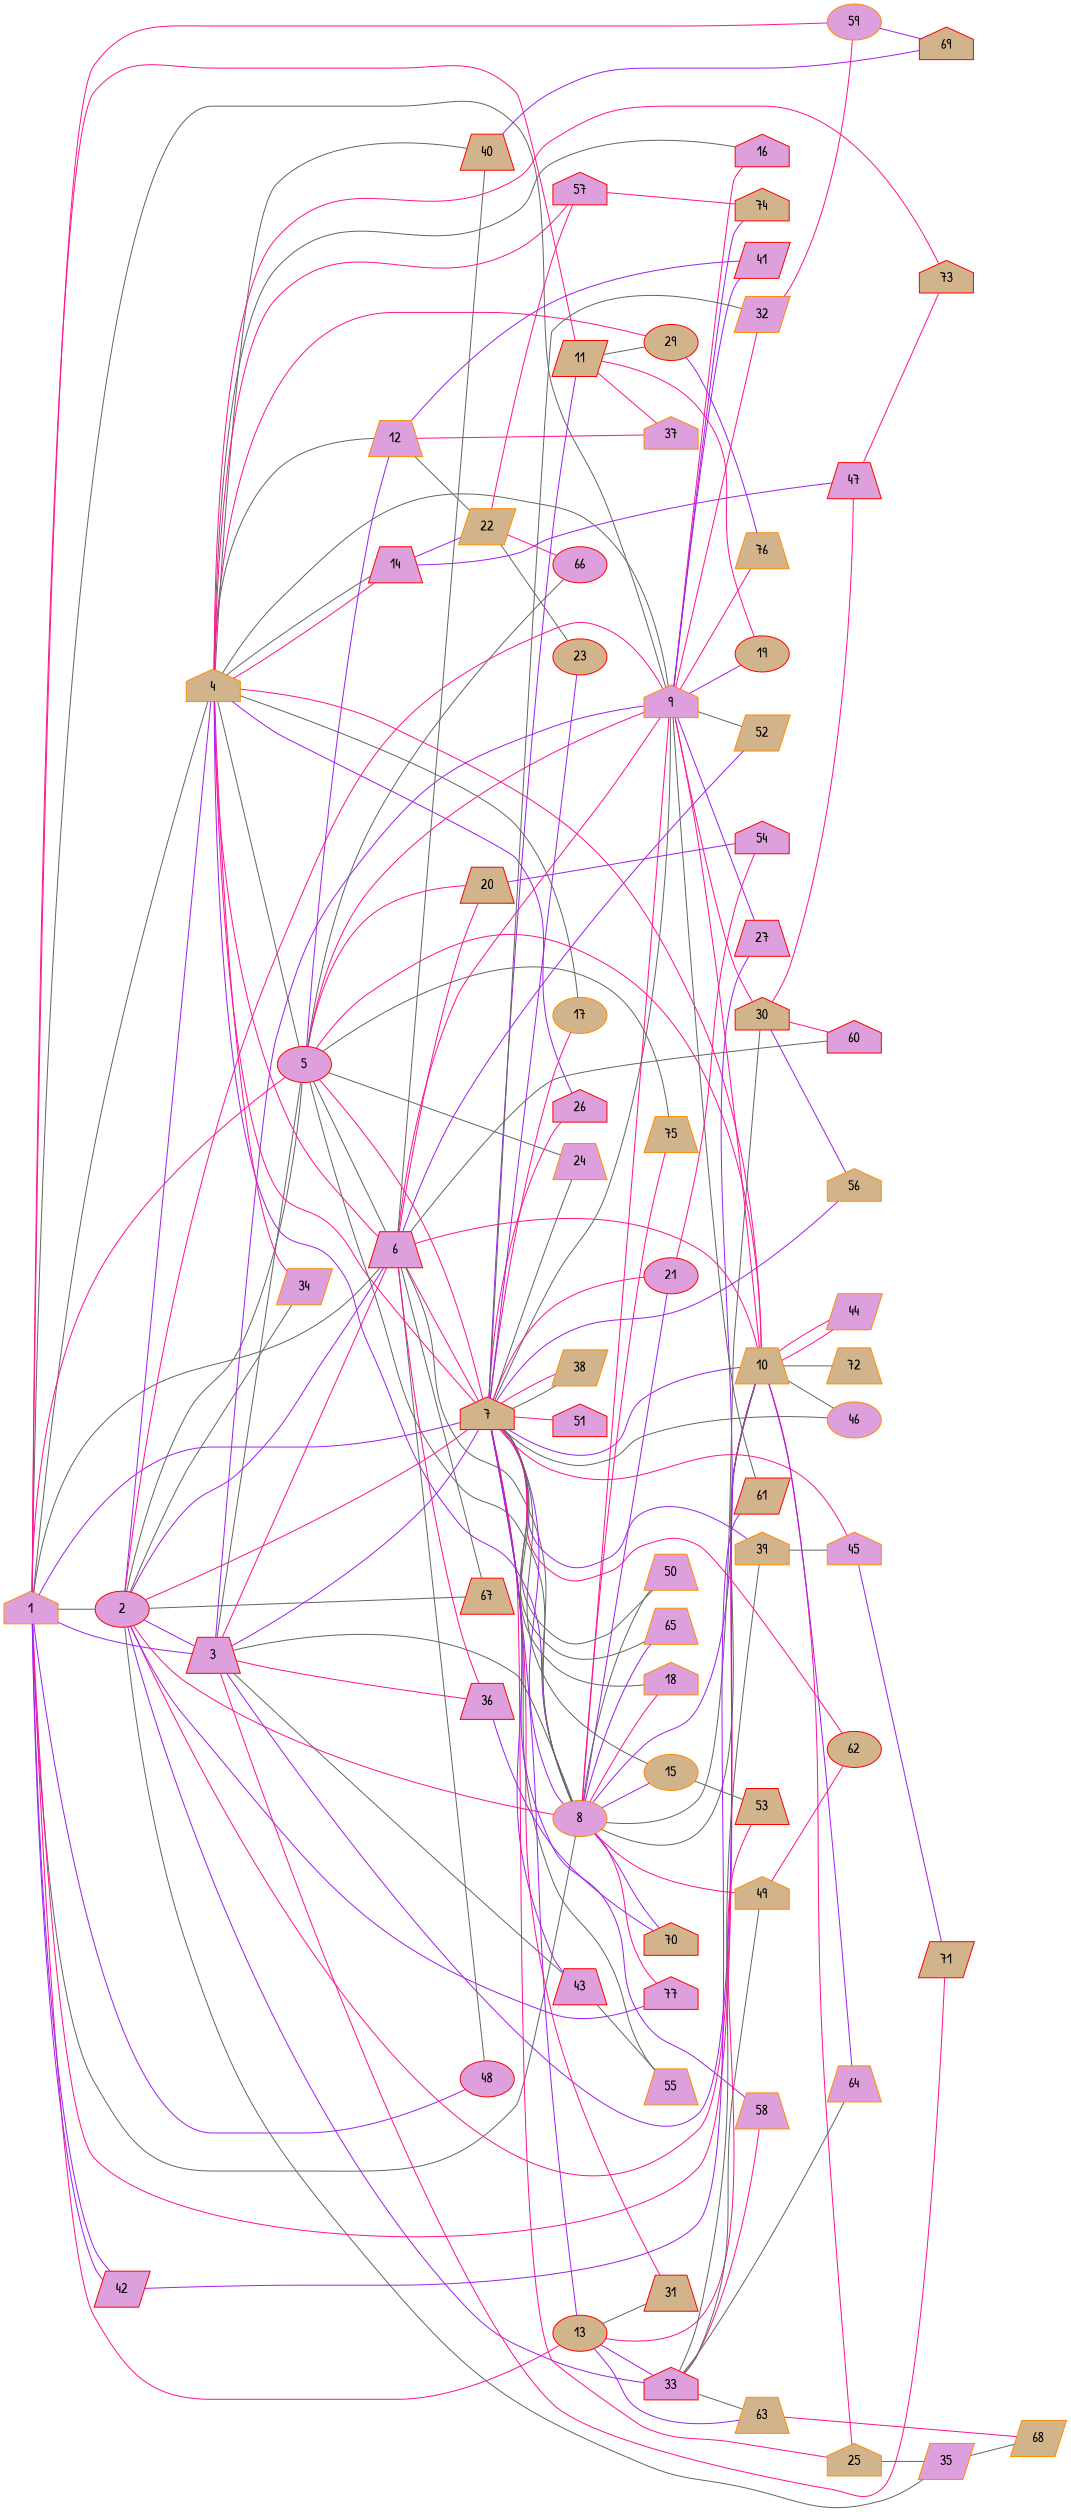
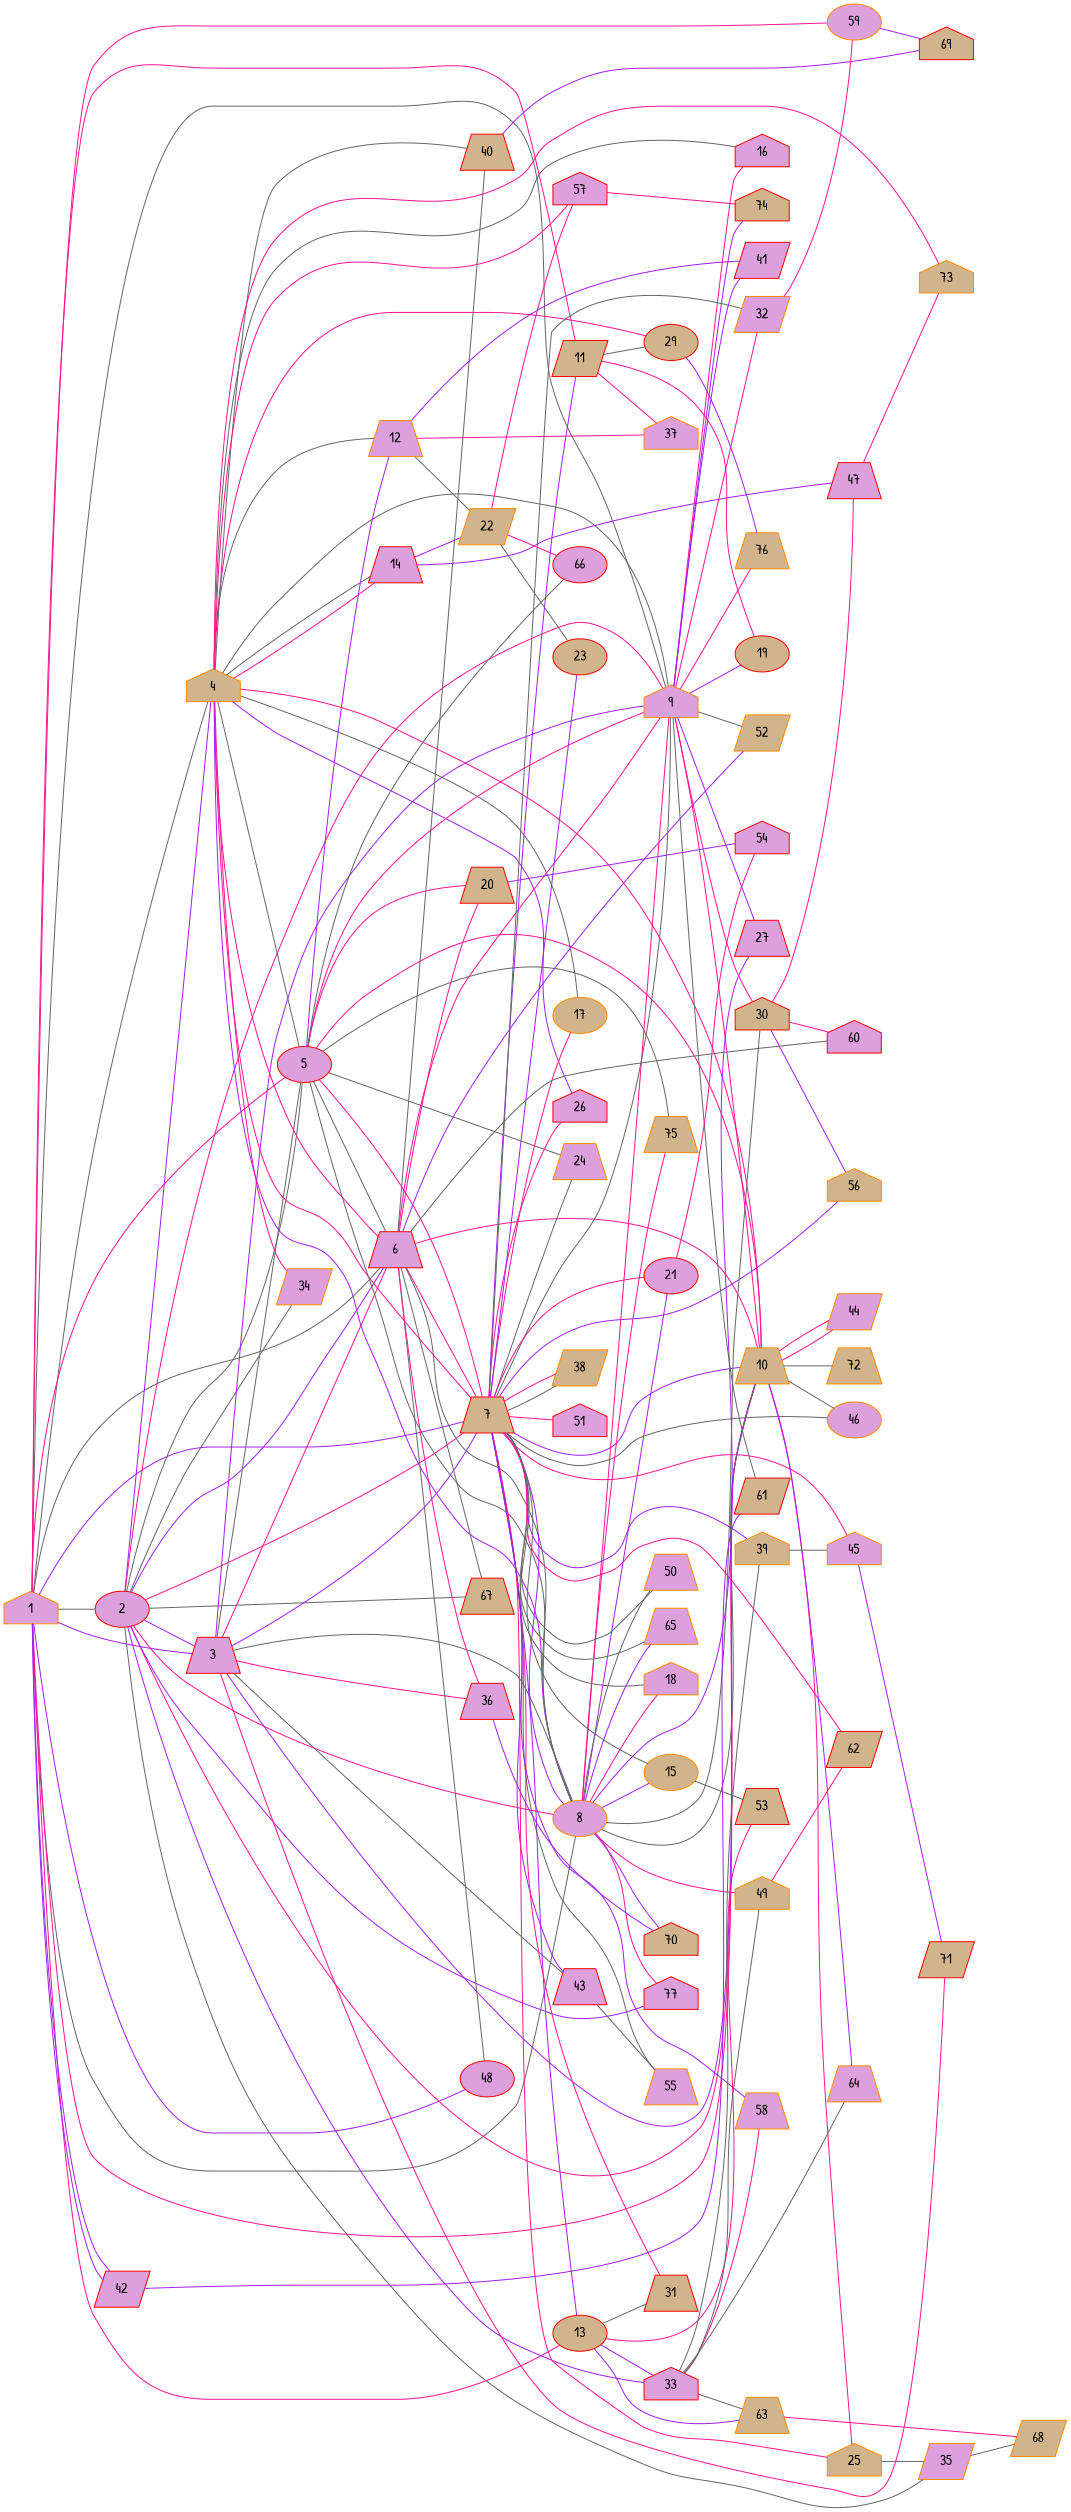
(946, 278) -> (946, 278)
(487, 1415) -> (487, 1415)
(854, 1749) -> (854, 1749)
